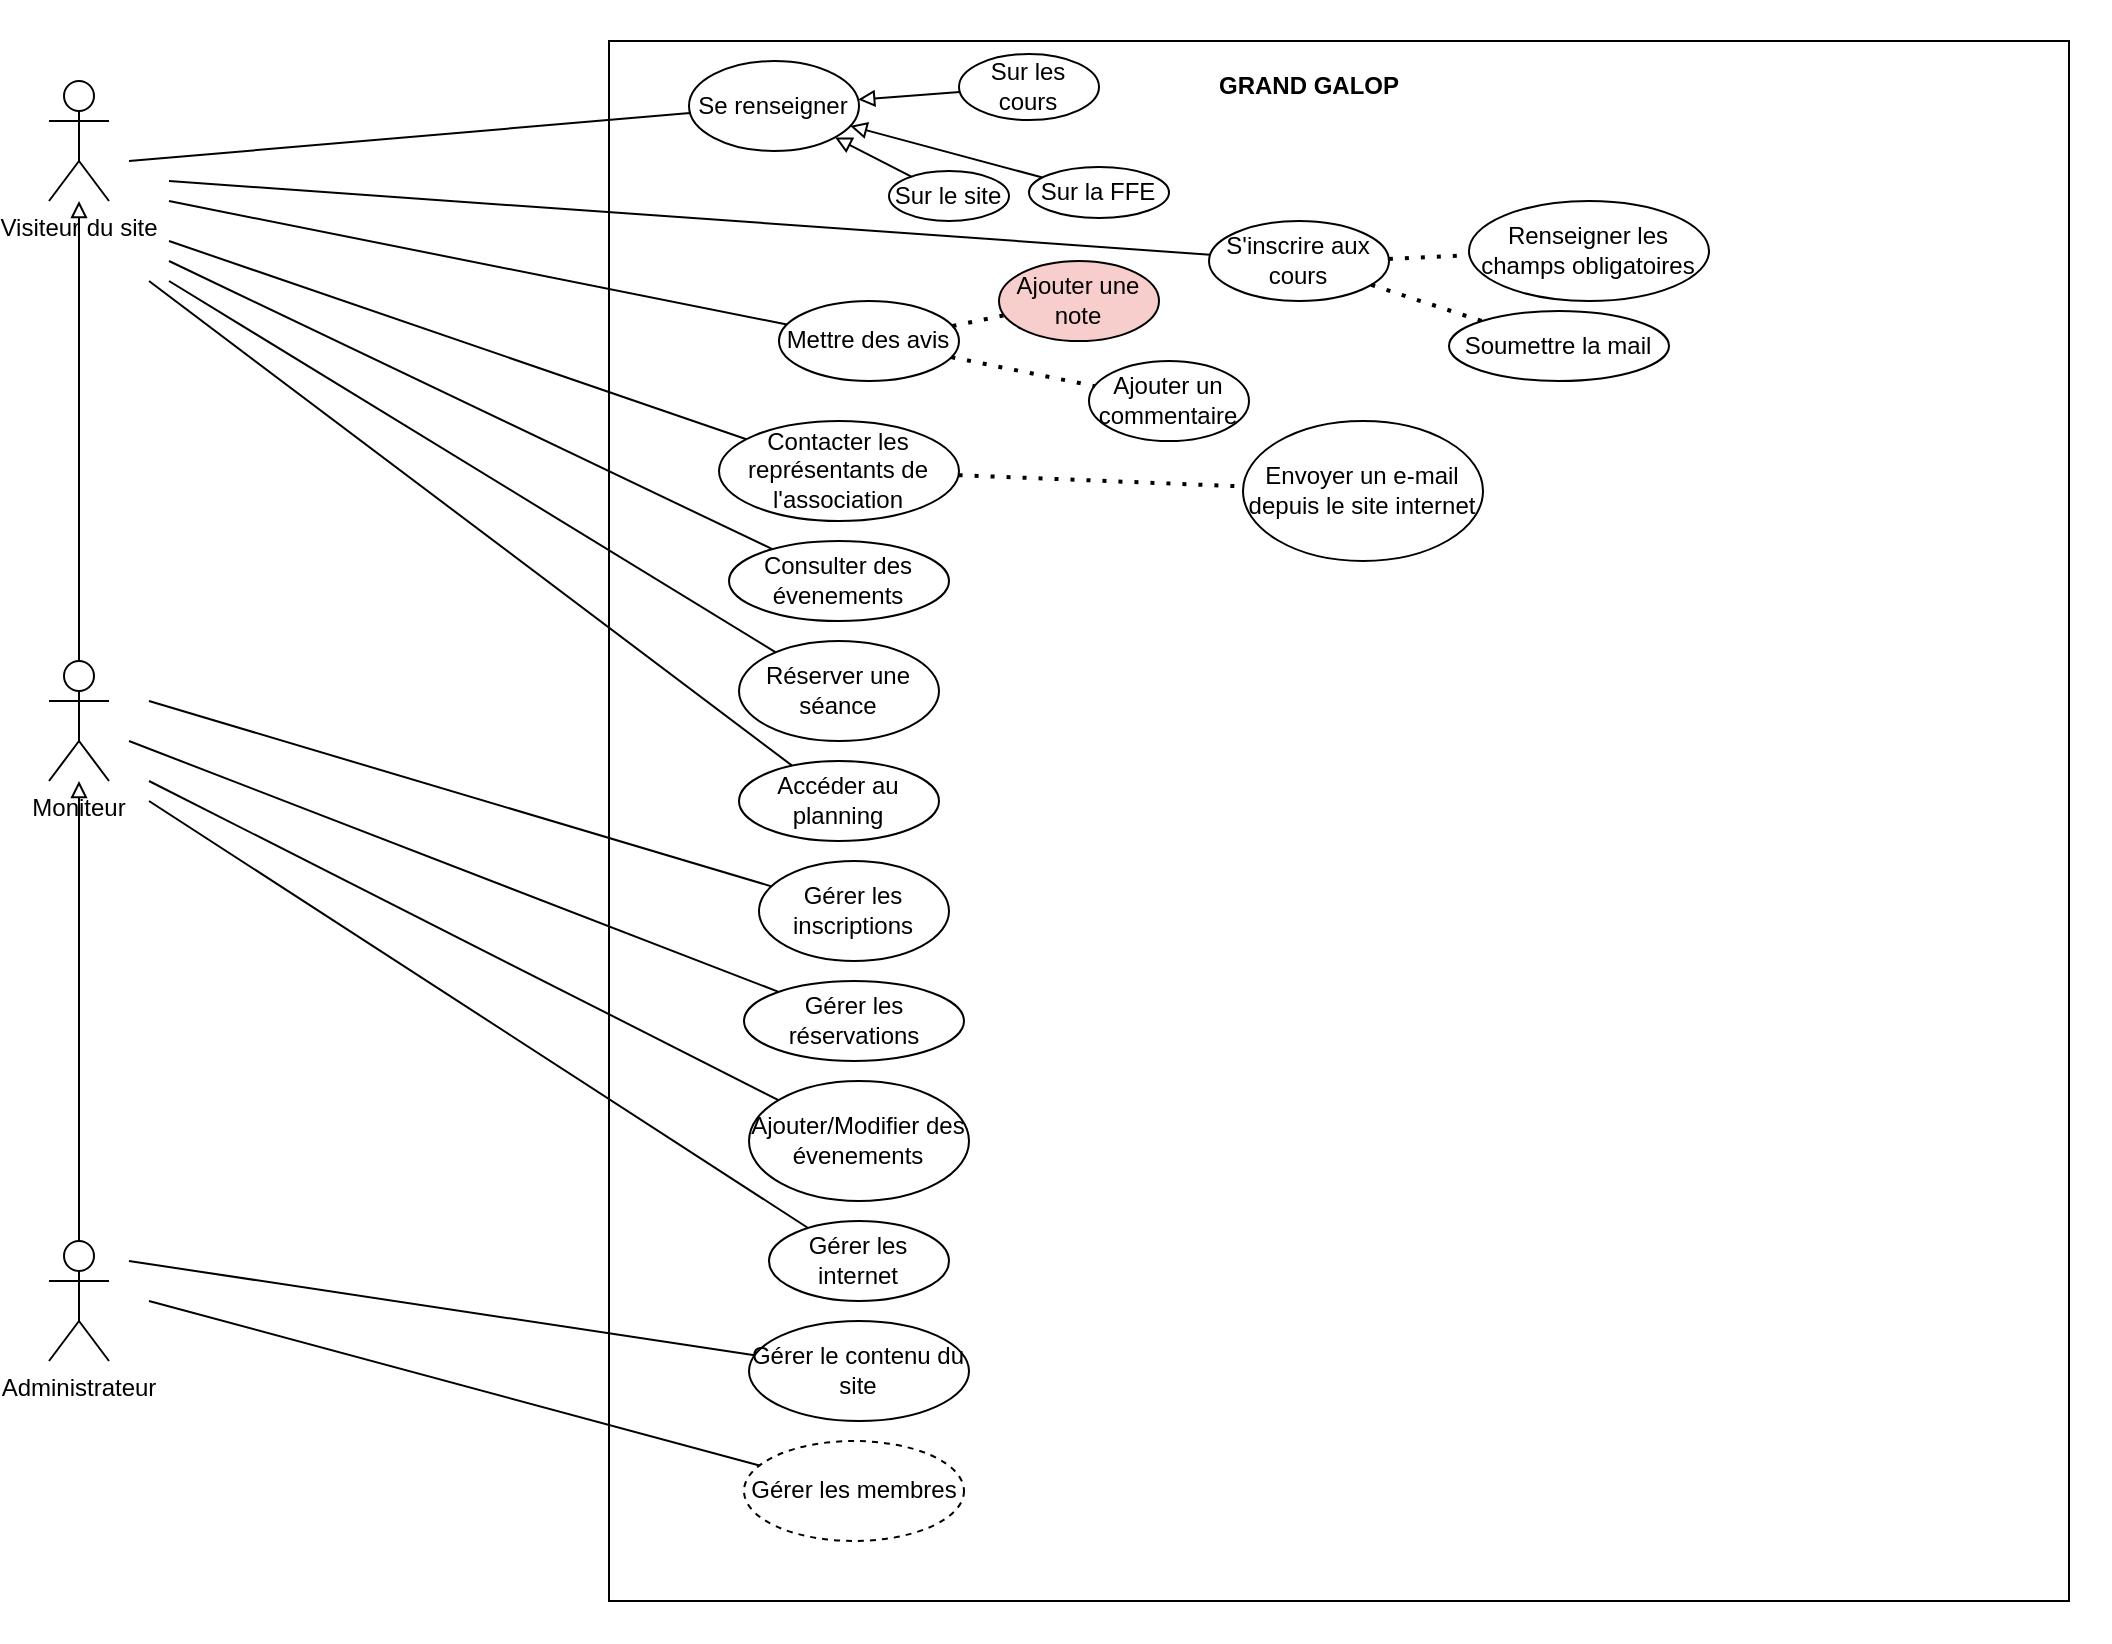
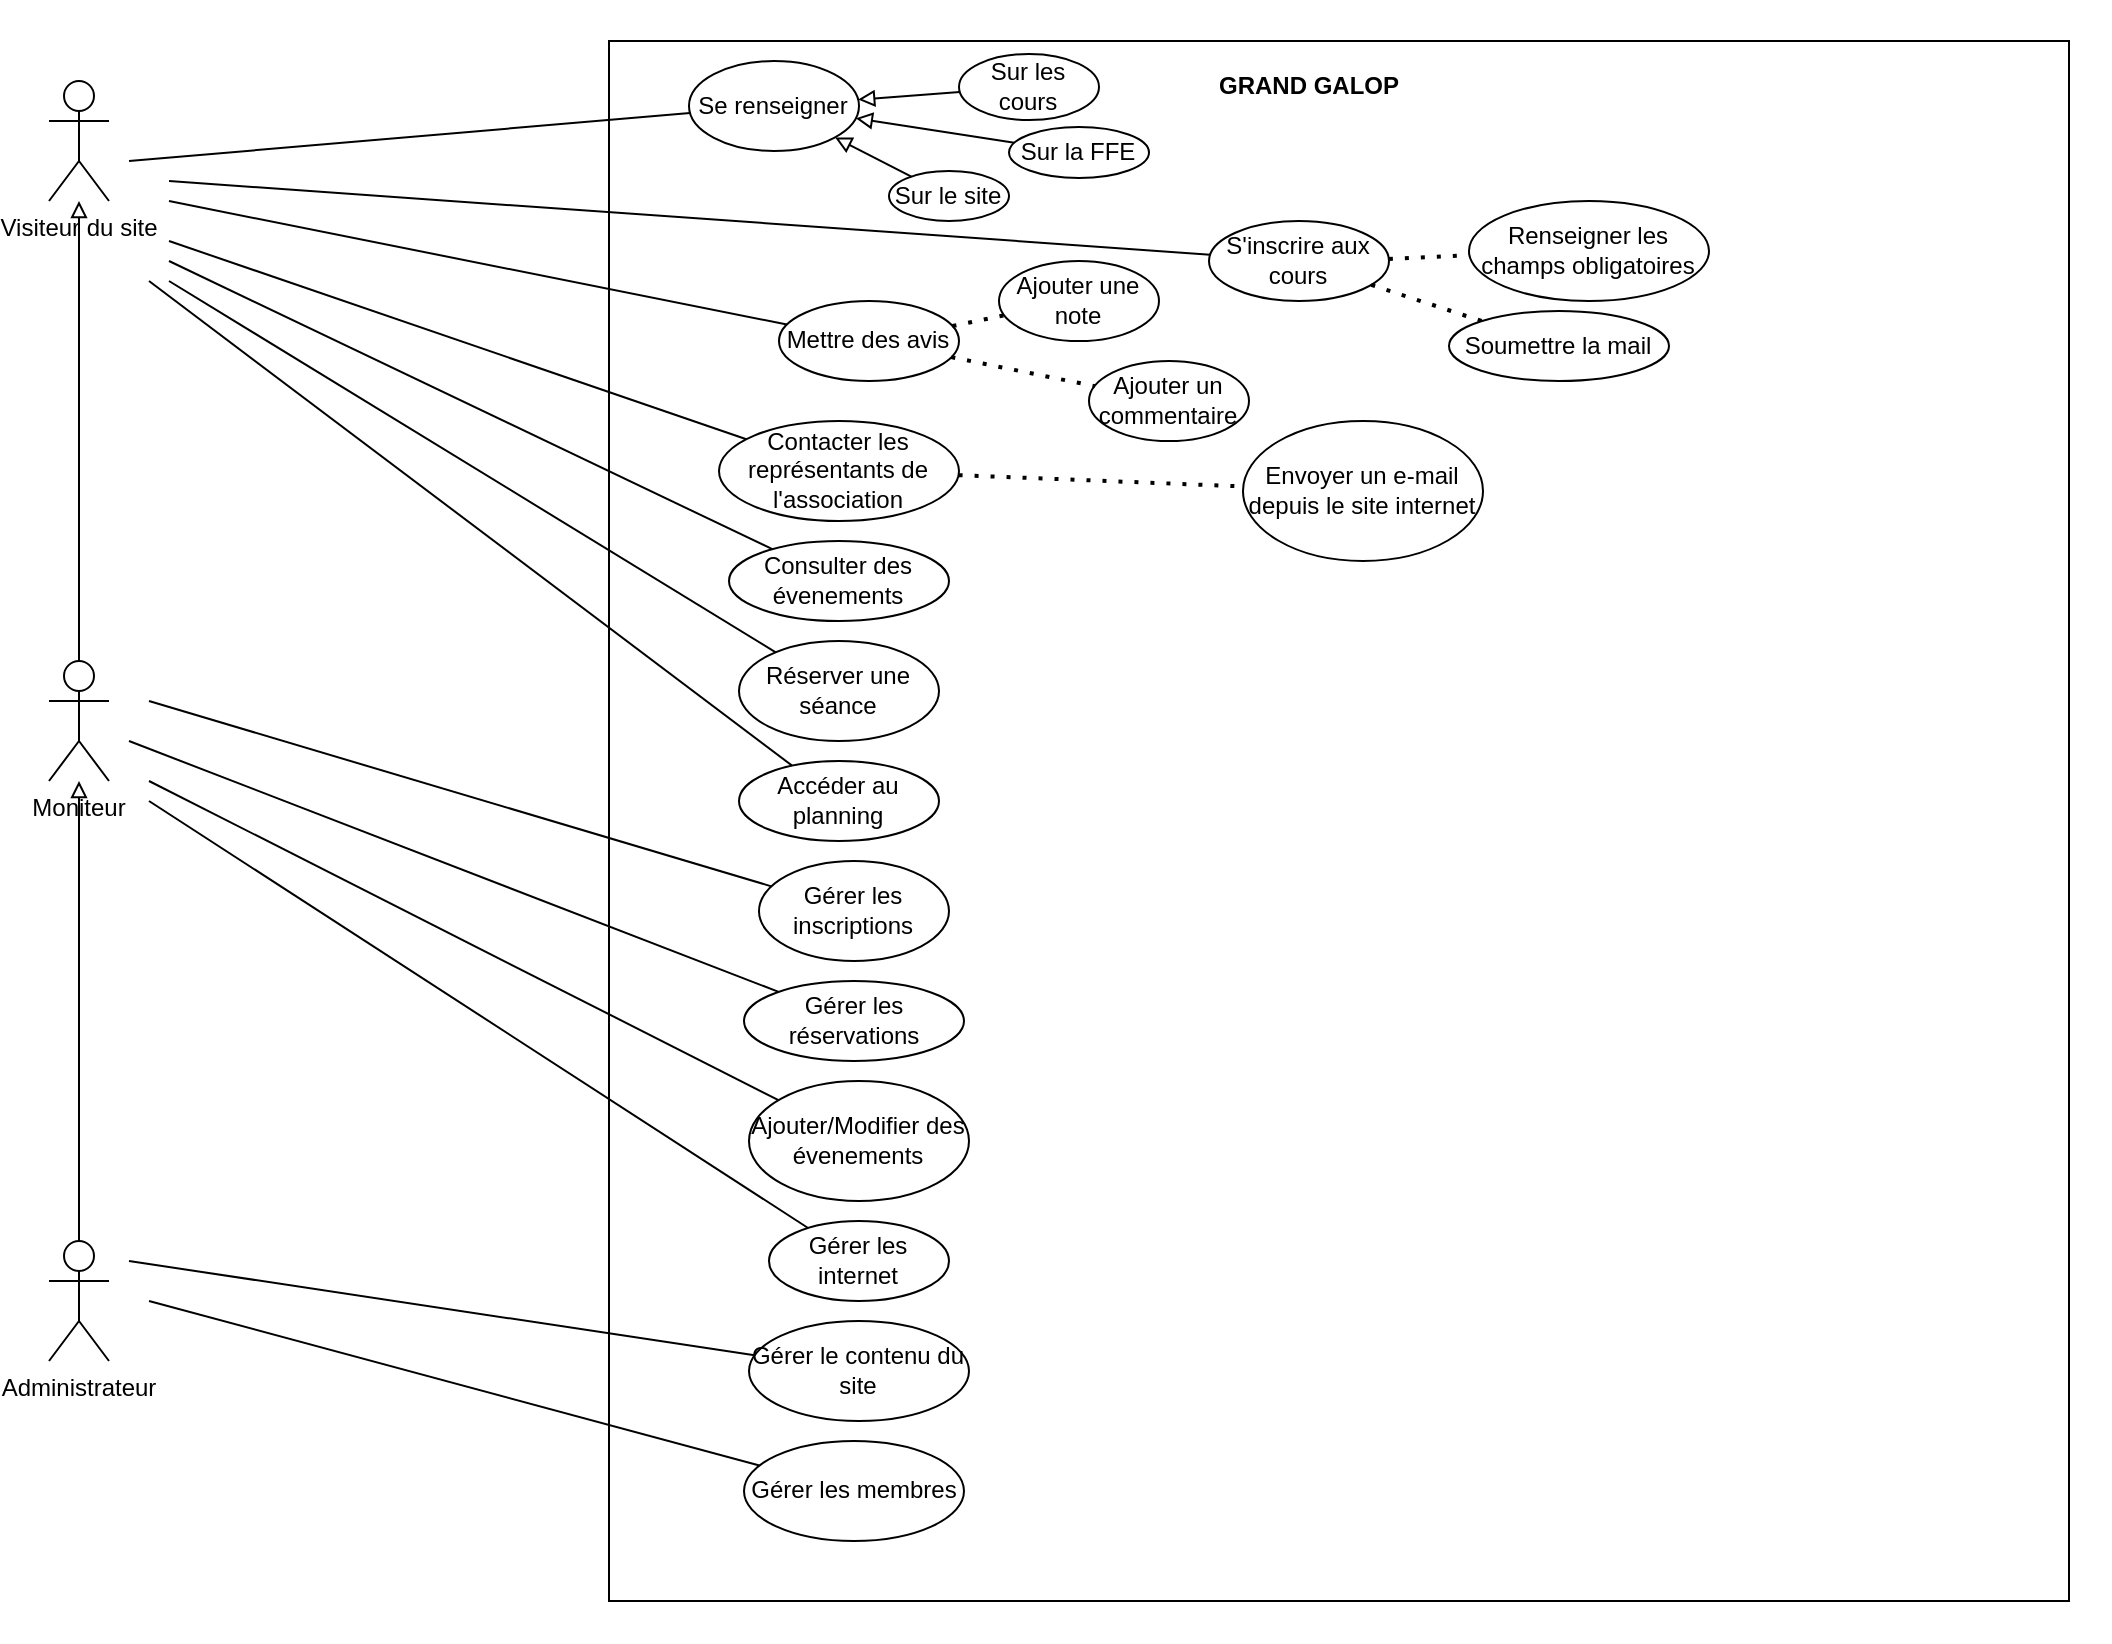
(1099, 193) -> (1079, 153)
(1079, 301) -> (1079, 301)
(854, 1491) -> (854, 1491)
